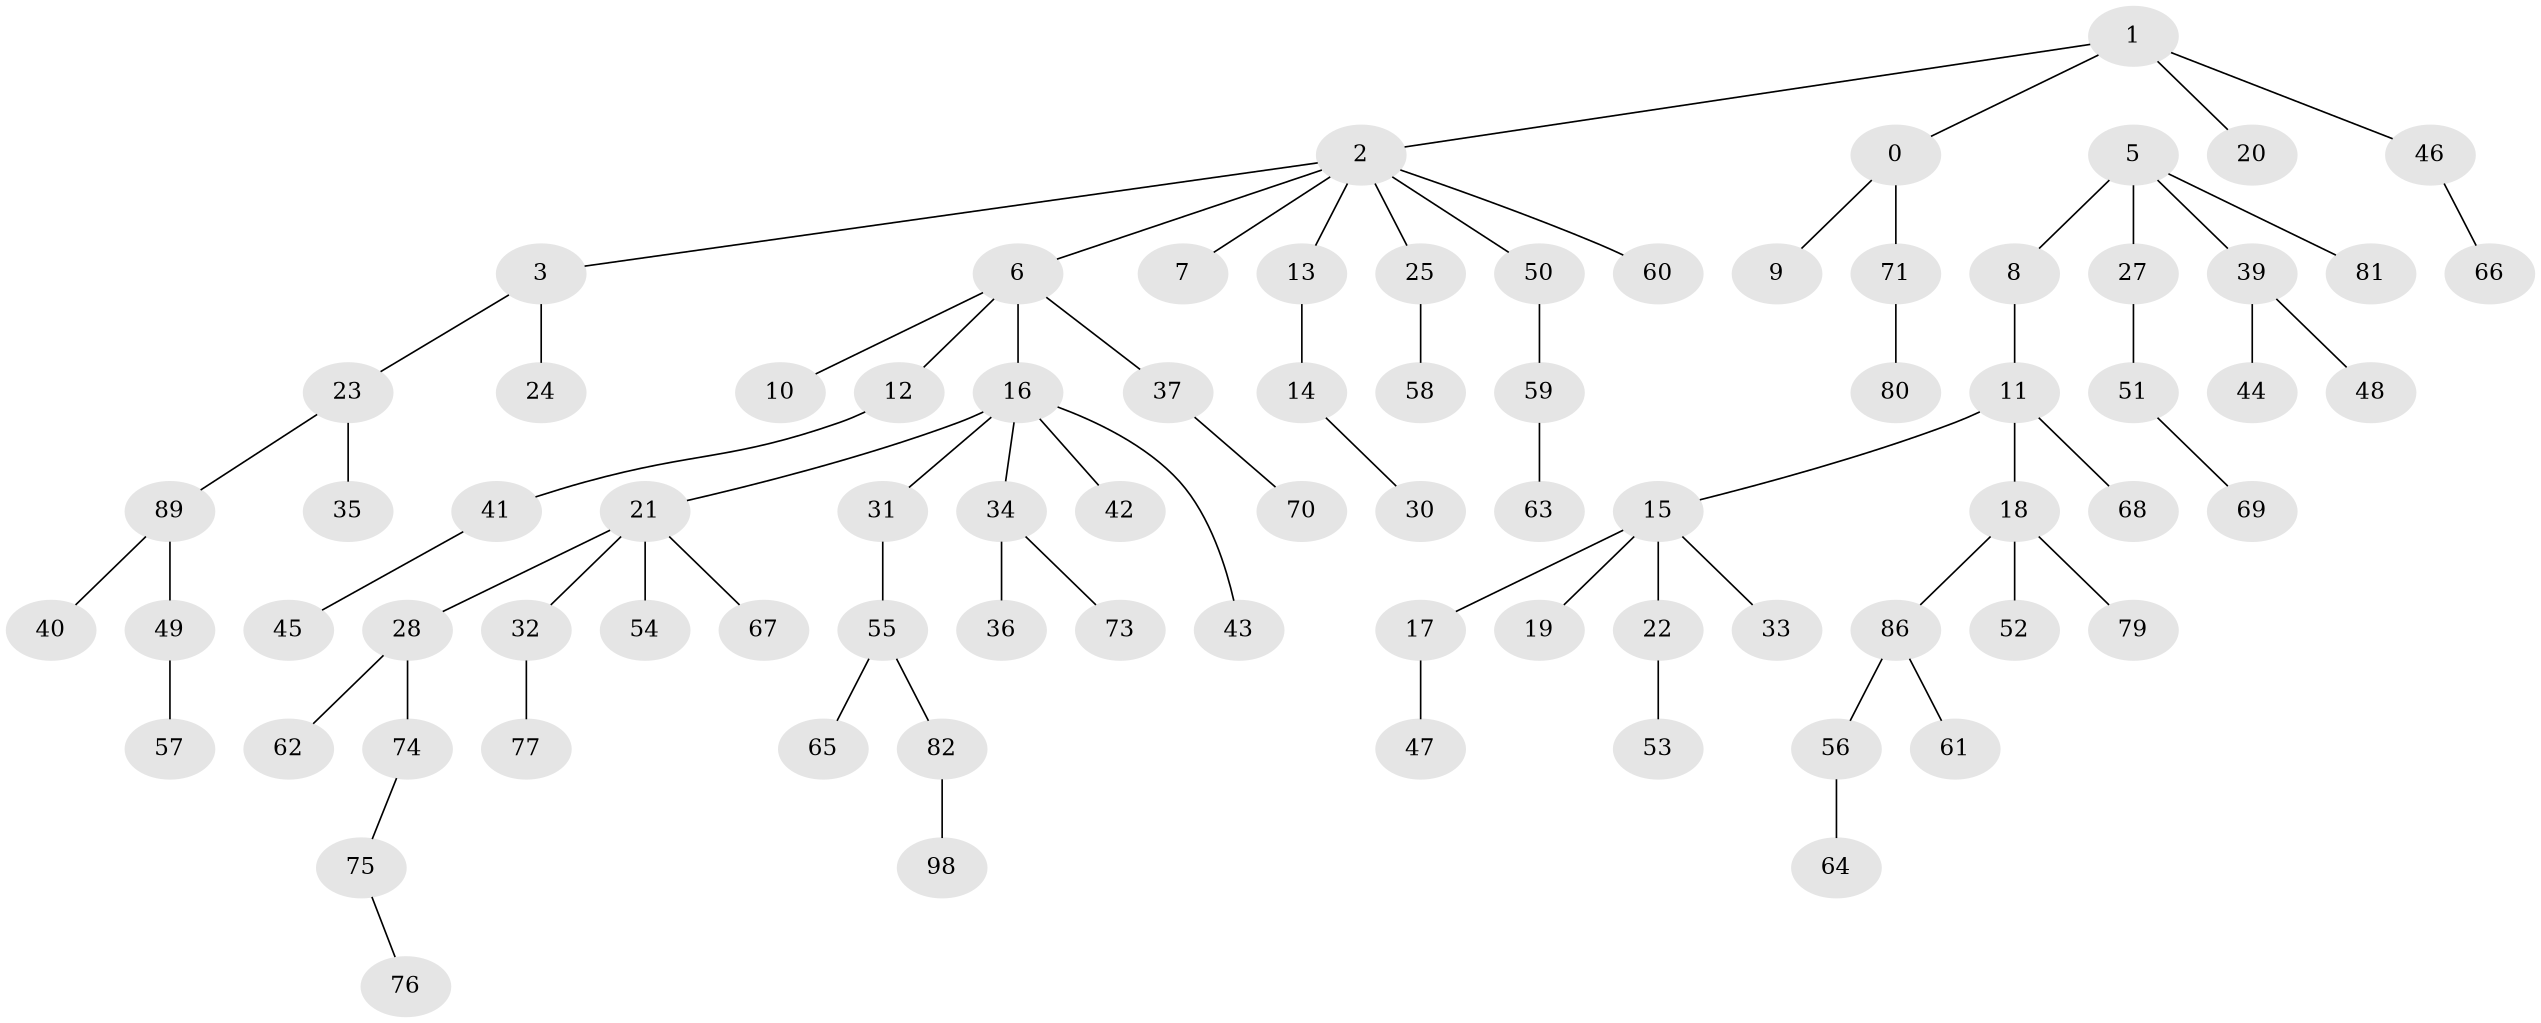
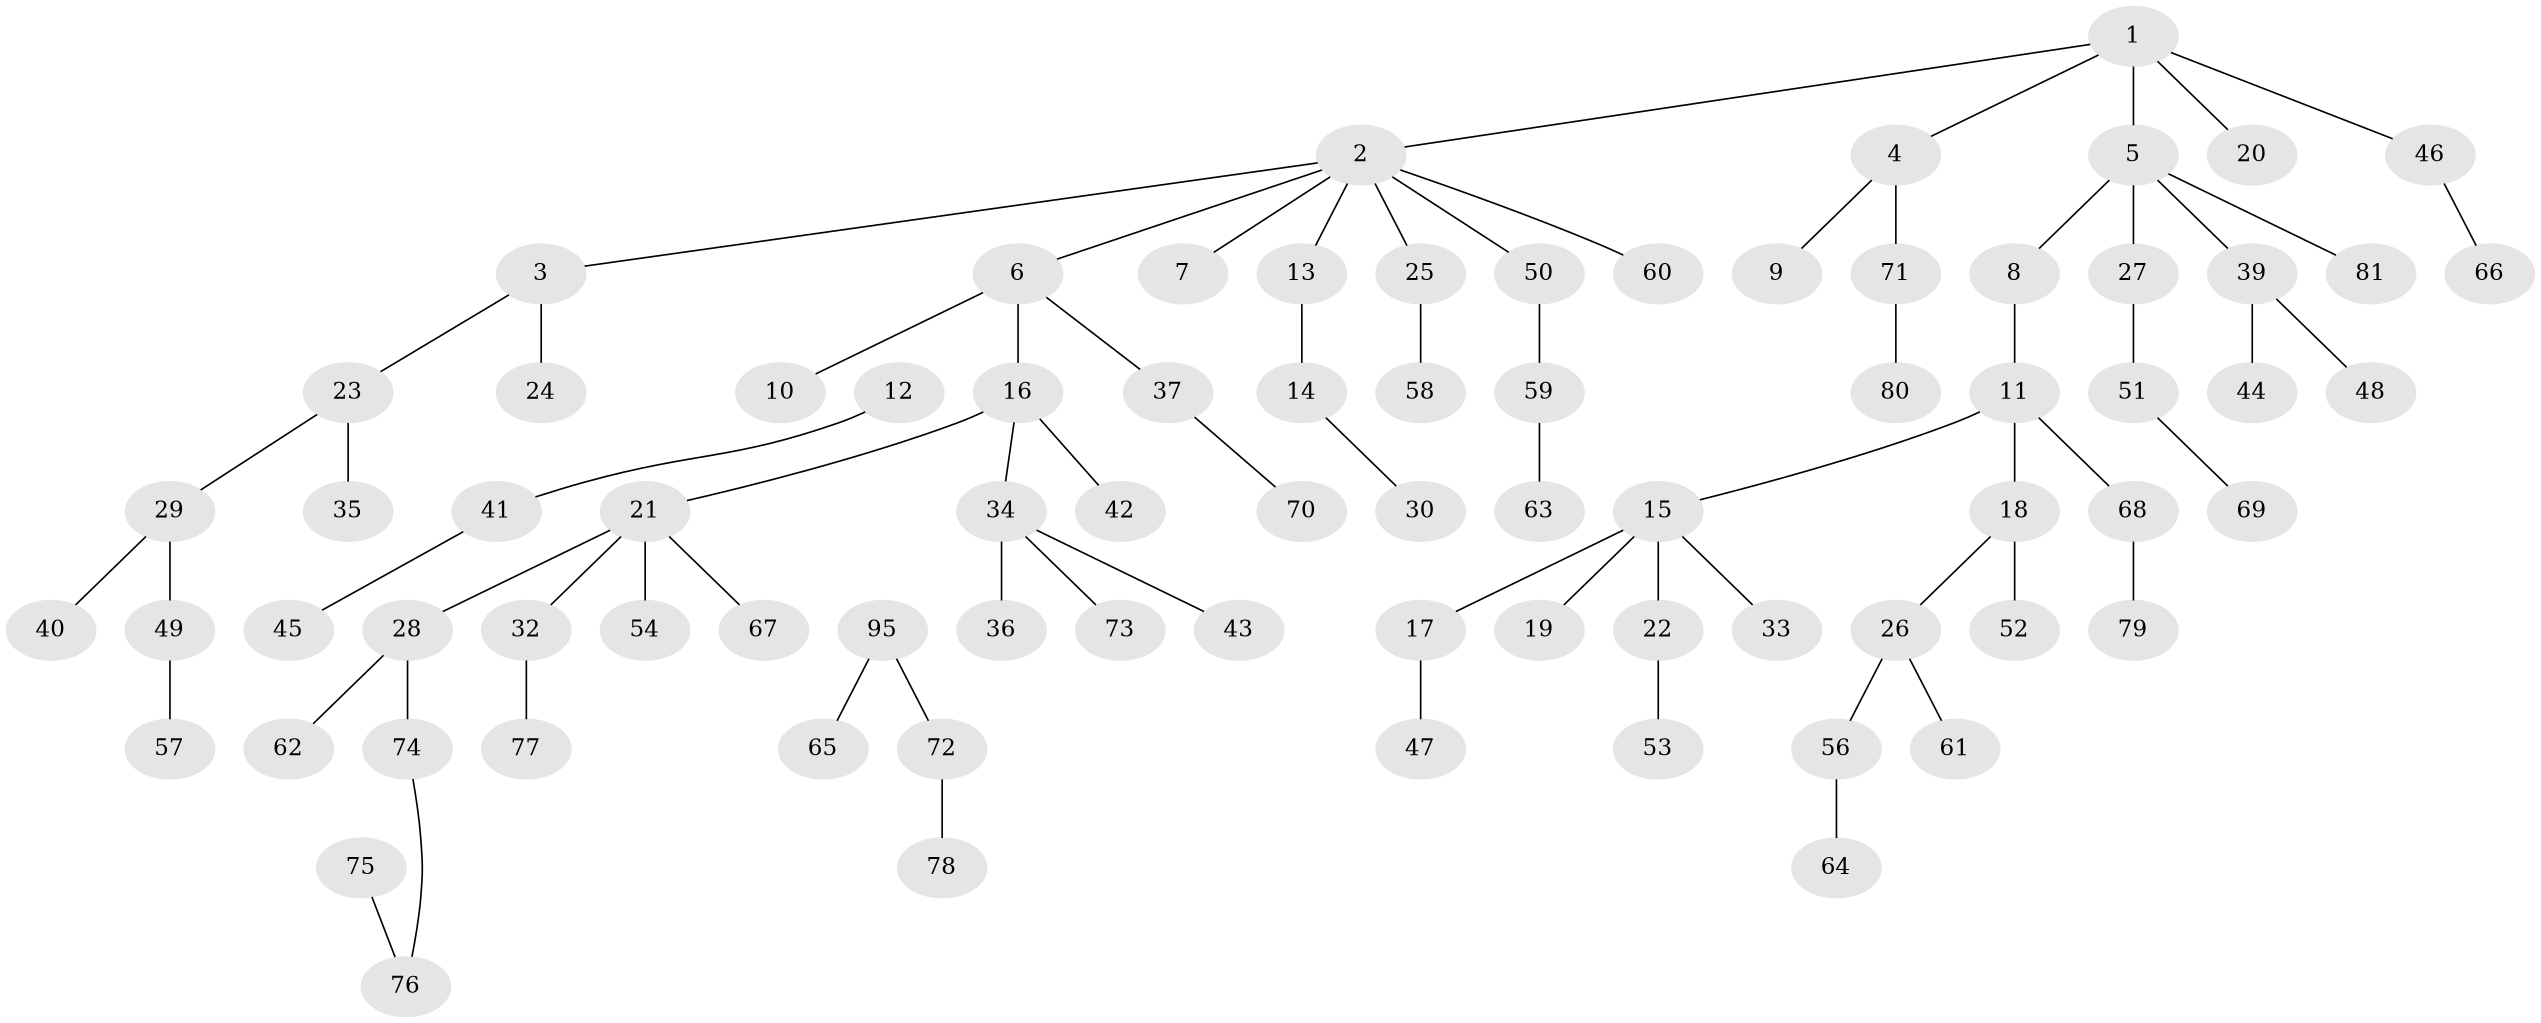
none -> (2133, 96)
(1896, 155) -> (1896, 155)
(959, 333) -> none
(1175, 477) -> (1120, 571)
(170, 512) -> (170, 512)
(883, 512) -> none
(2074, 571) -> (2133, 571)
(883, 630) -> (883, 630)
(1896, 630) -> (1896, 630)
(942, 749) -> (942, 749)
(384, 809) -> (422, 868)
(942, 868) -> (942, 868)
